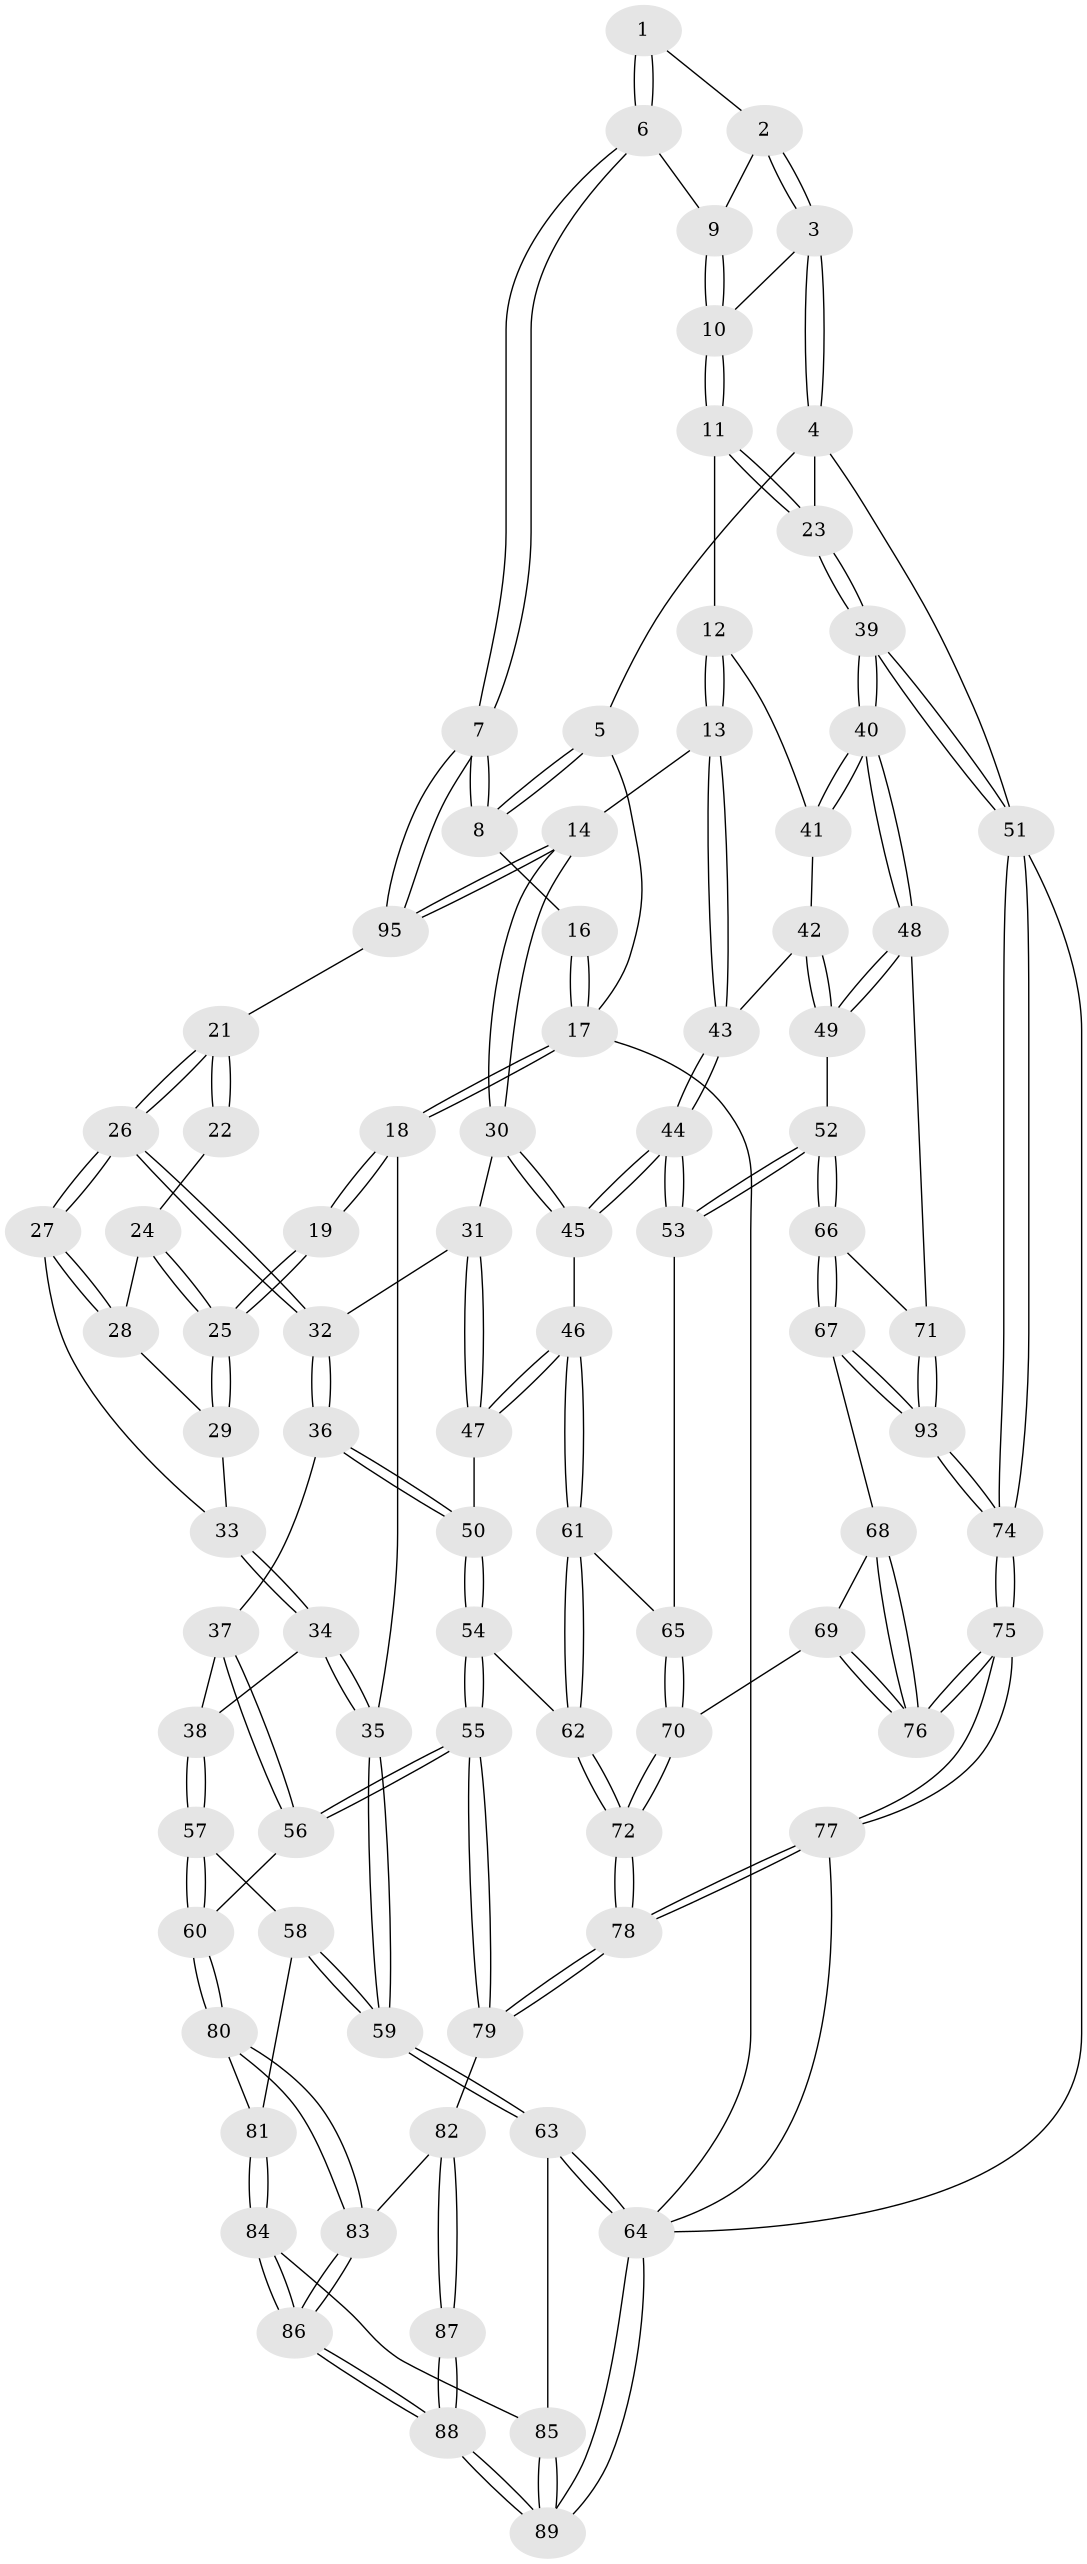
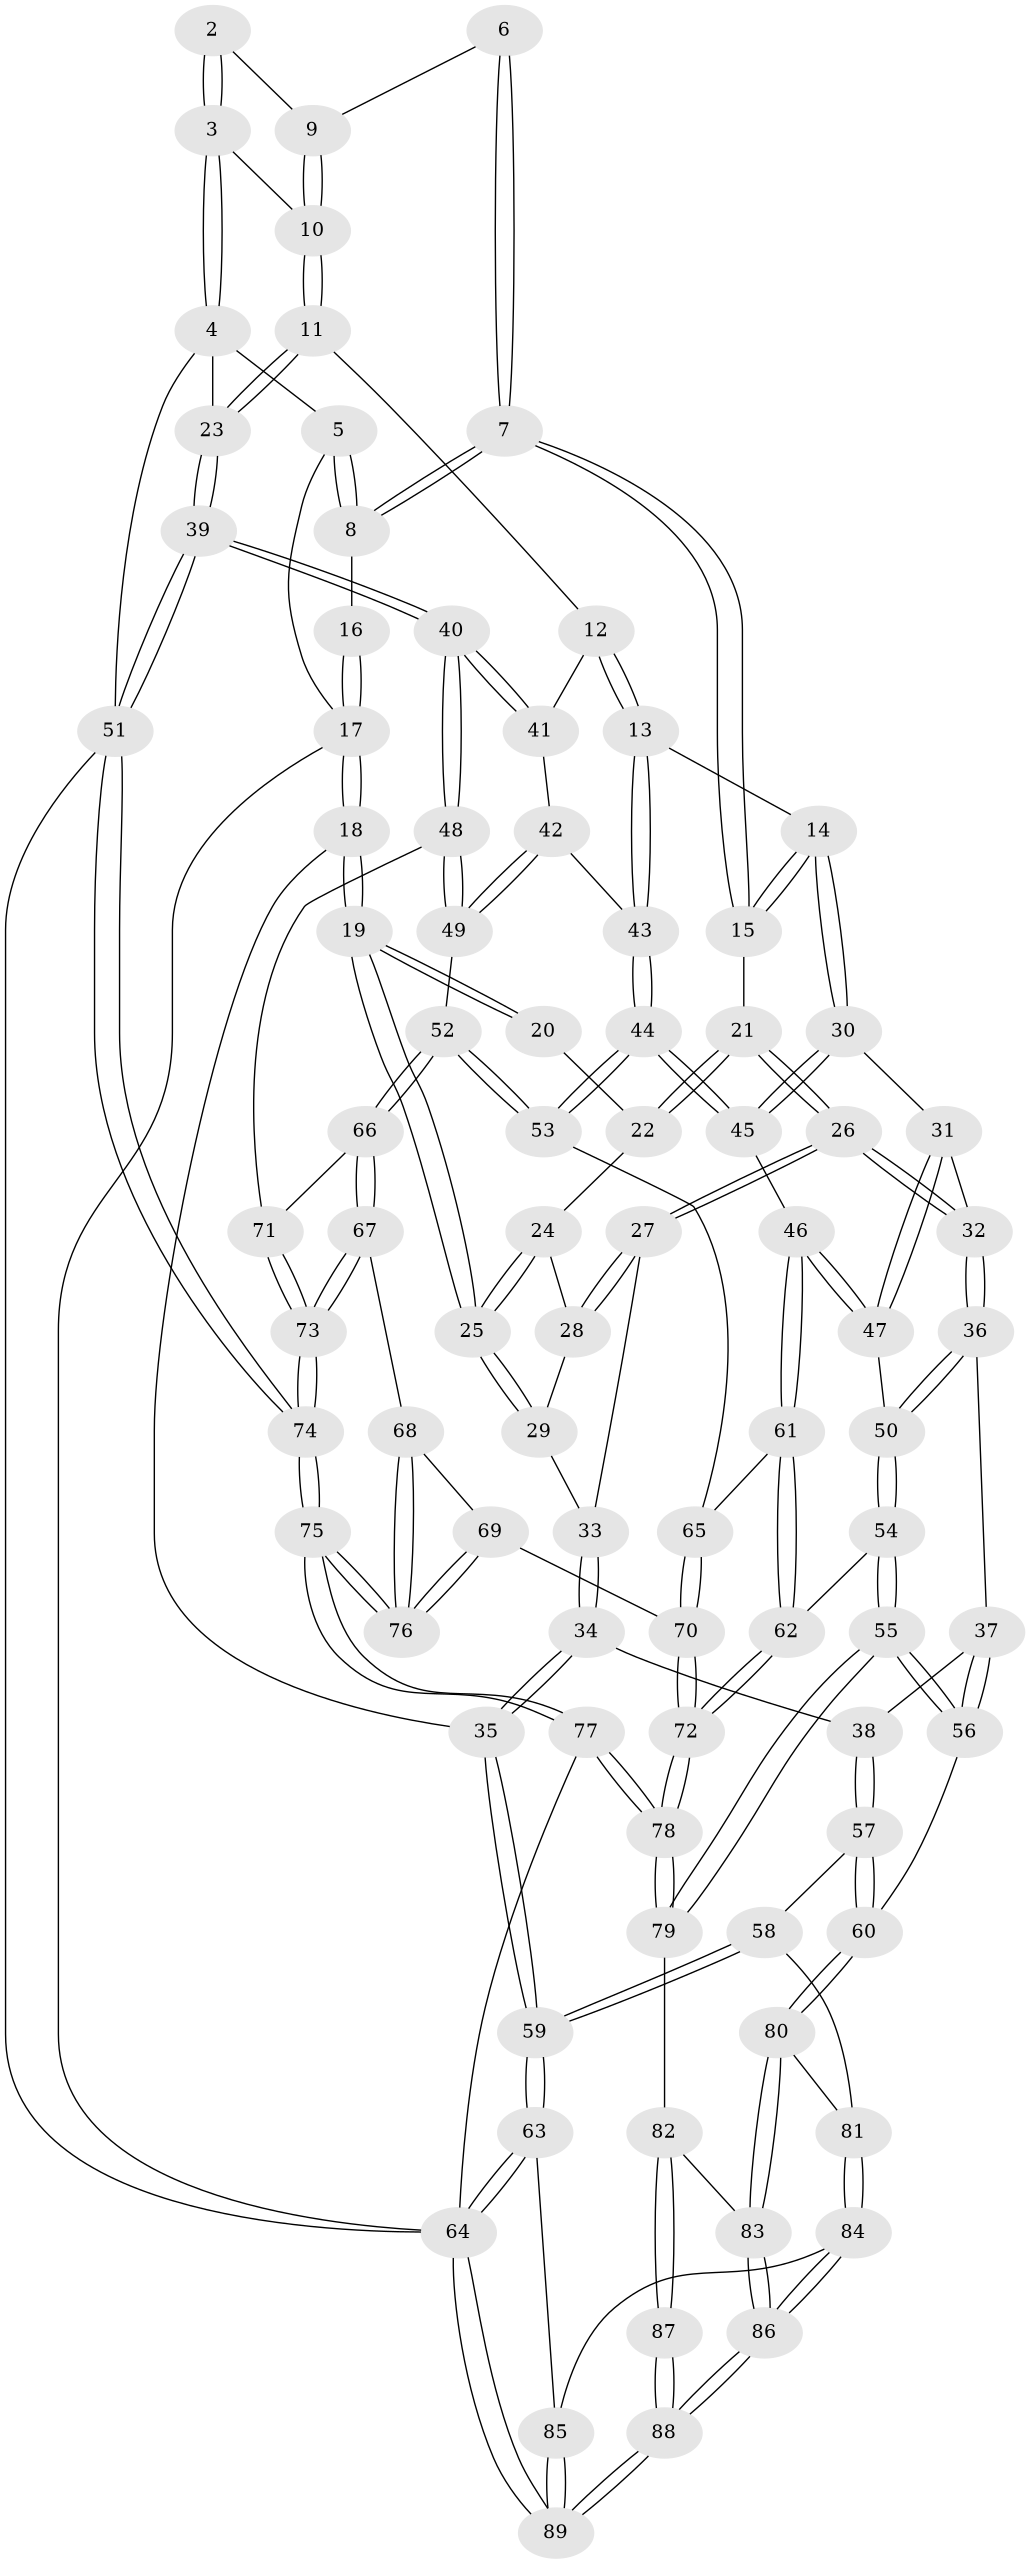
(644, 31) -> none
(391, 931) -> (744, 931)
none -> (544, 1032)
(927, 1432) -> (309, 1332)
